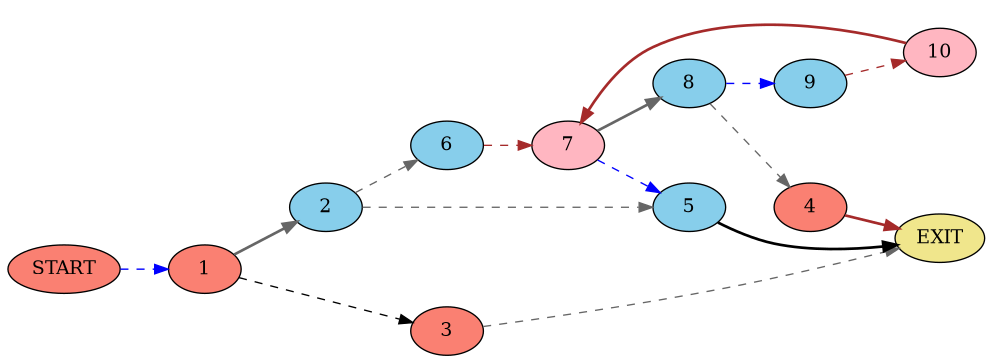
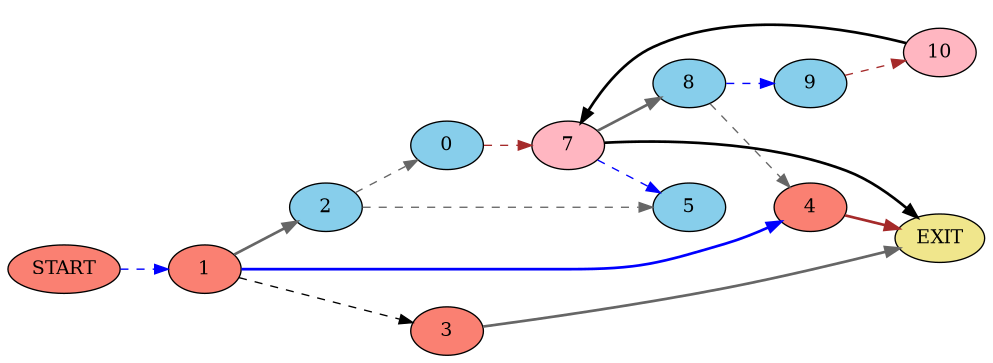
(733, 27) -> (733, 27)
(447, 145) -> (447, 145)
(798, 247) -> (770, 151)
none -> (508, 269)
(686, 295) -> (686, 295)
